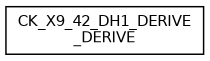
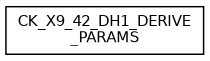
(105, 30) -> (105, 30)
